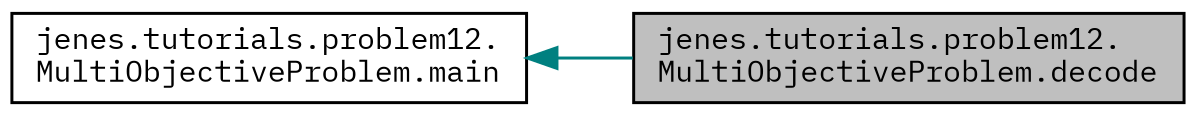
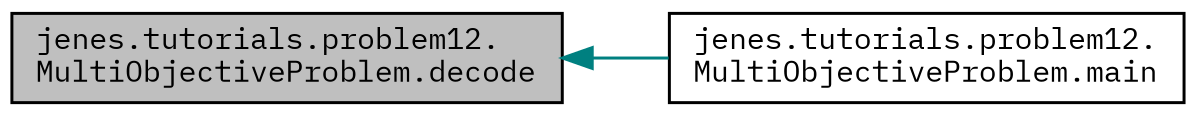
(595, 58) -> (630, 58)
